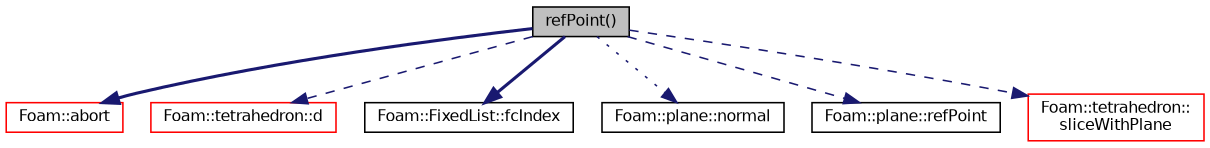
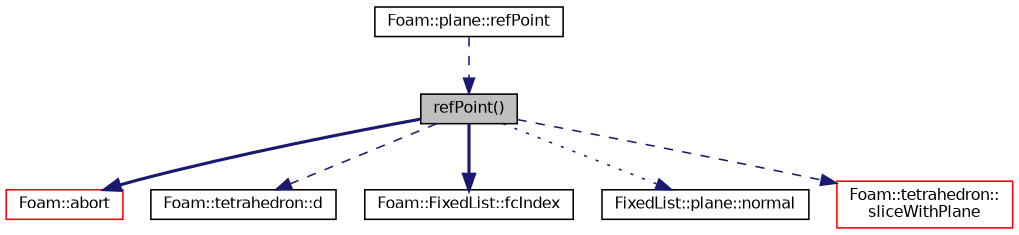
(736, 67) -> (469, 58)
(243, 117) -> (243, 205)
(693, 117) -> (705, 205)
